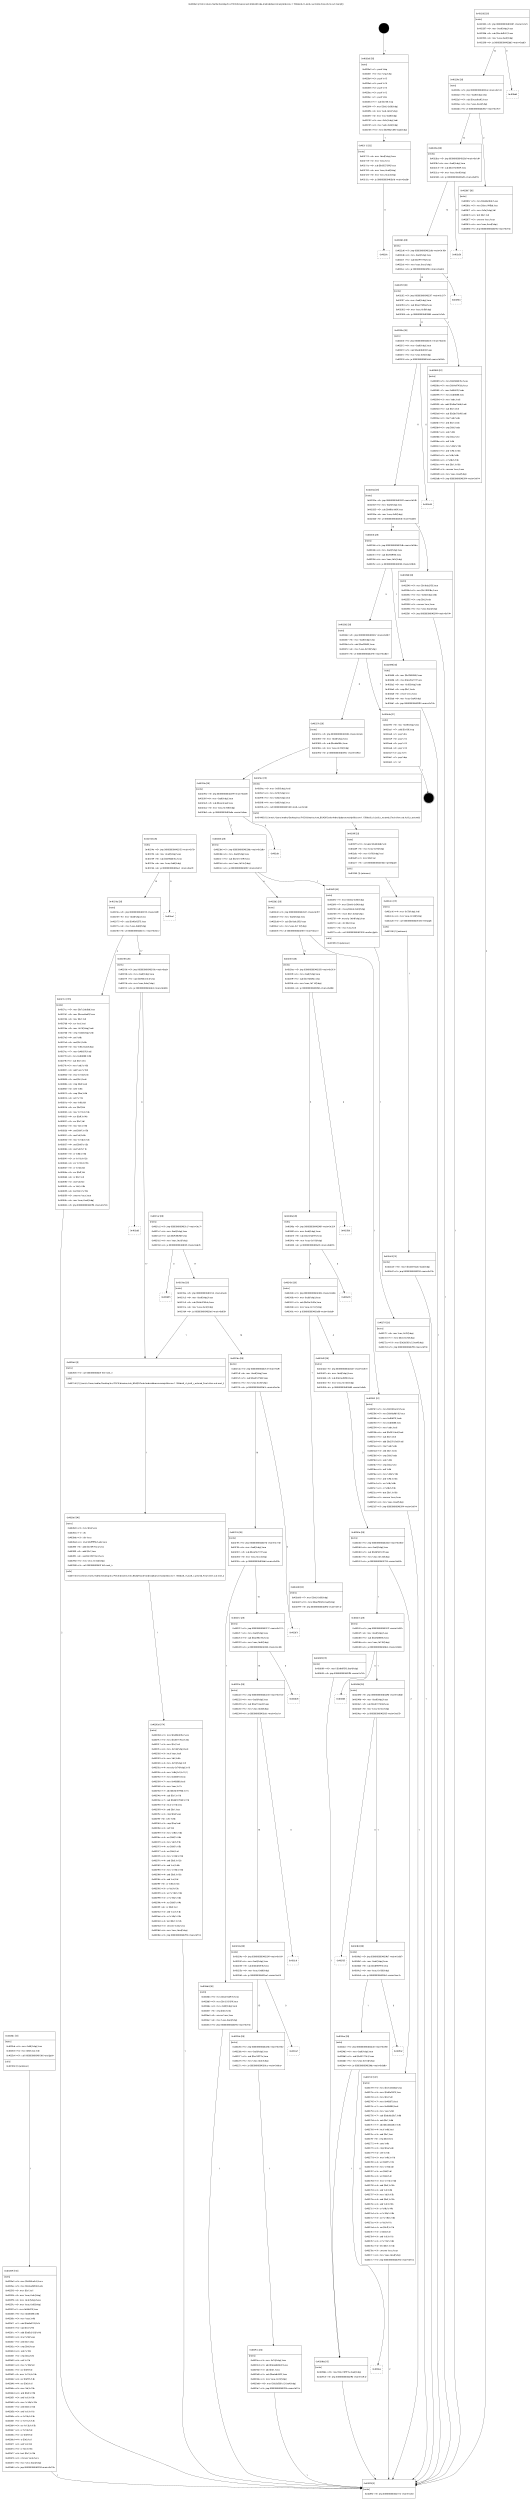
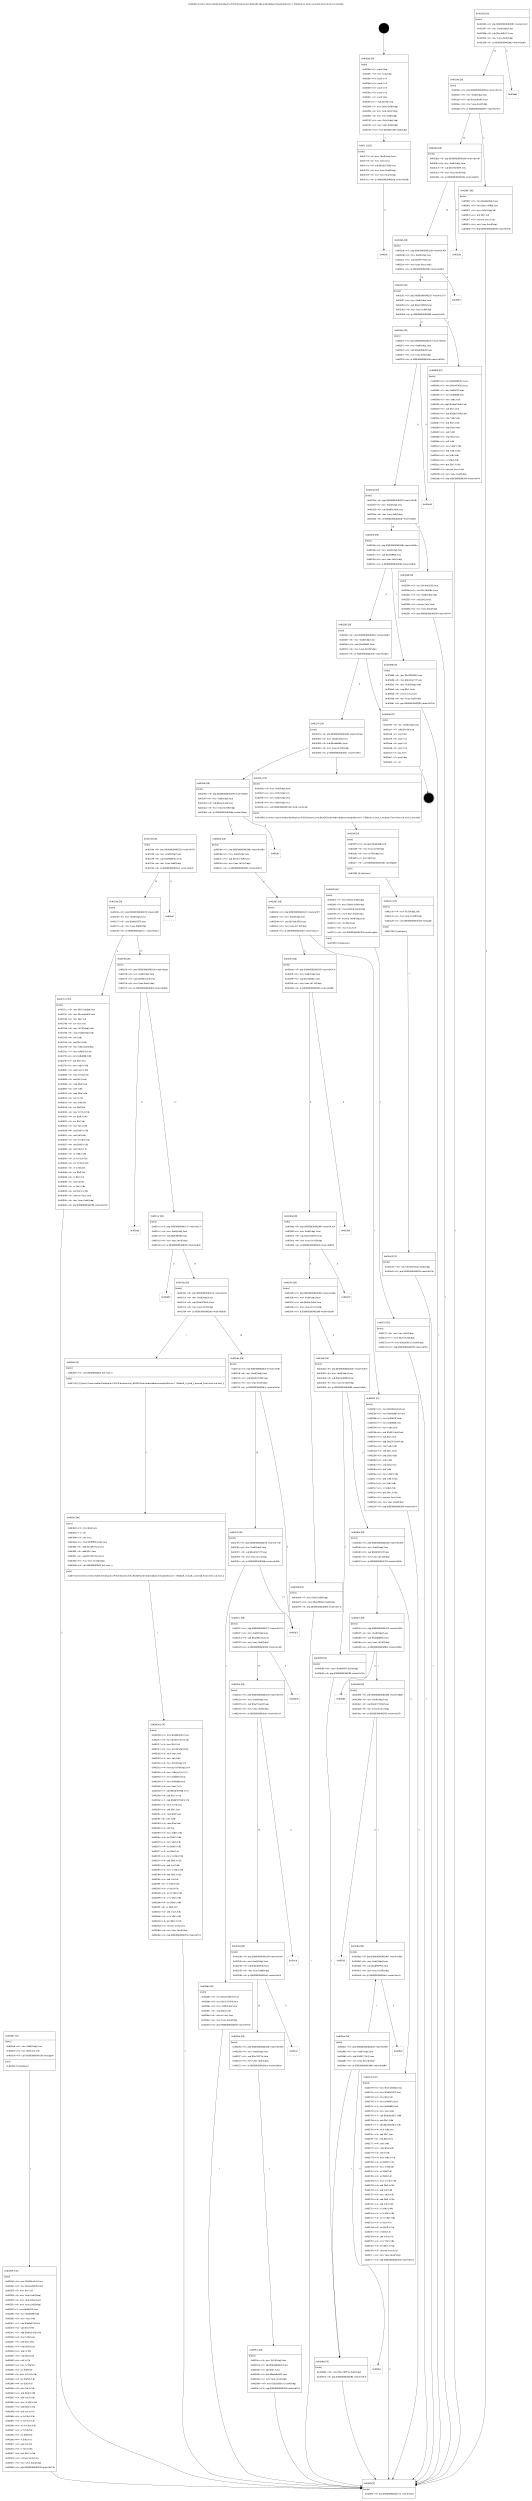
(290, 881) -> none
(144, 1174) -> (161, 1101)
none -> (345, 1522)
(256, 1589) -> (273, 1598)
(363, 2005) -> (373, 2007)
none -> (310, 2067)
